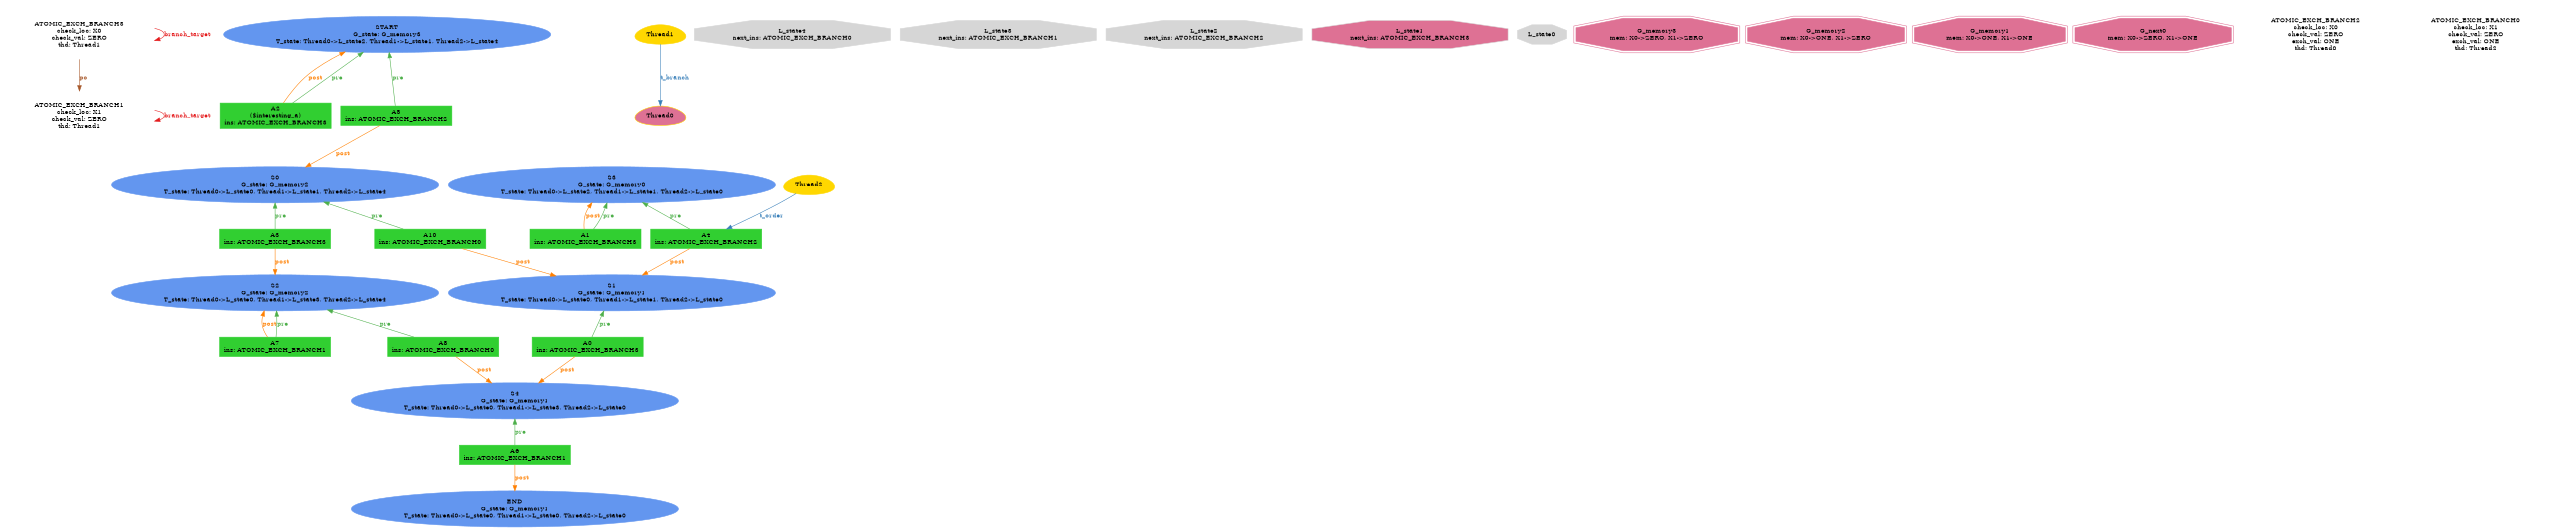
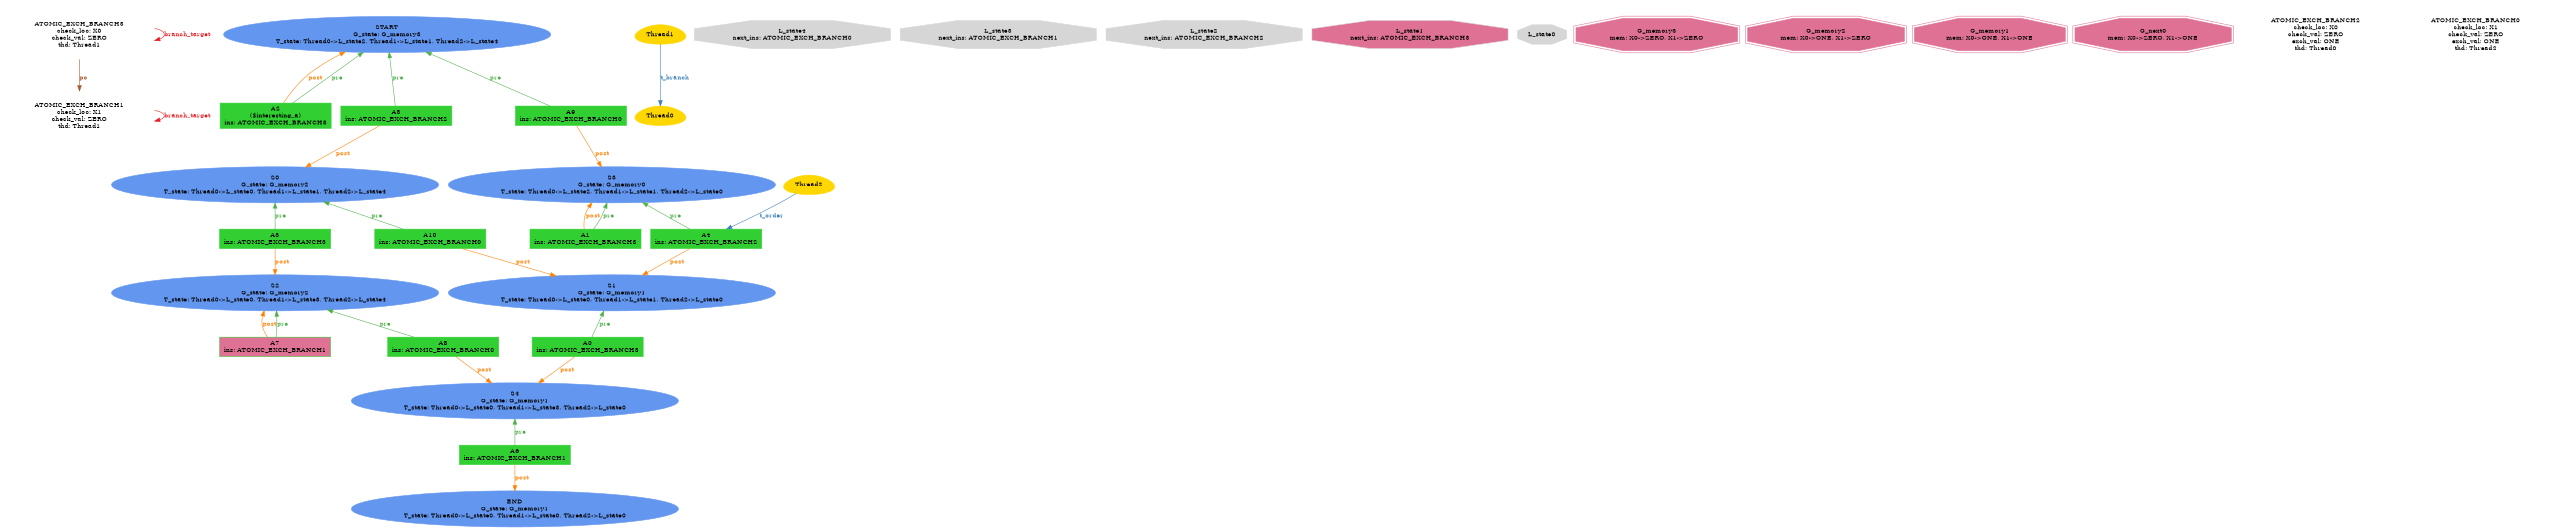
none -> (571, 116)
(660, 116) -> (660, 116)
(275, 347) -> (275, 347)
